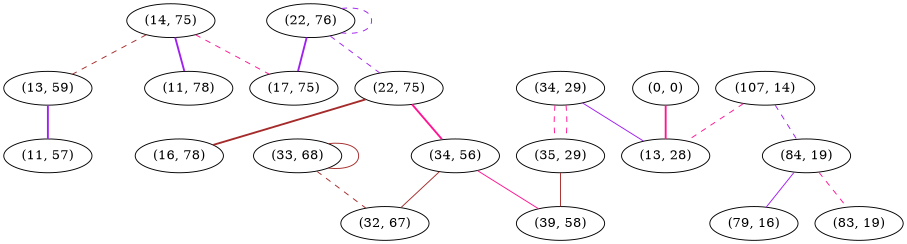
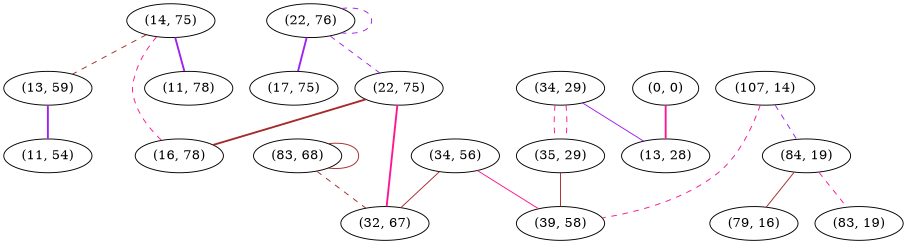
(232, 54) -> (133, 90)
(427, 122) -> (392, 156)
(715, 122) -> (700, 185)
(48, 156) -> (48, 156)
(298, 156) -> (298, 156)
(780, 190) -> (780, 190)
